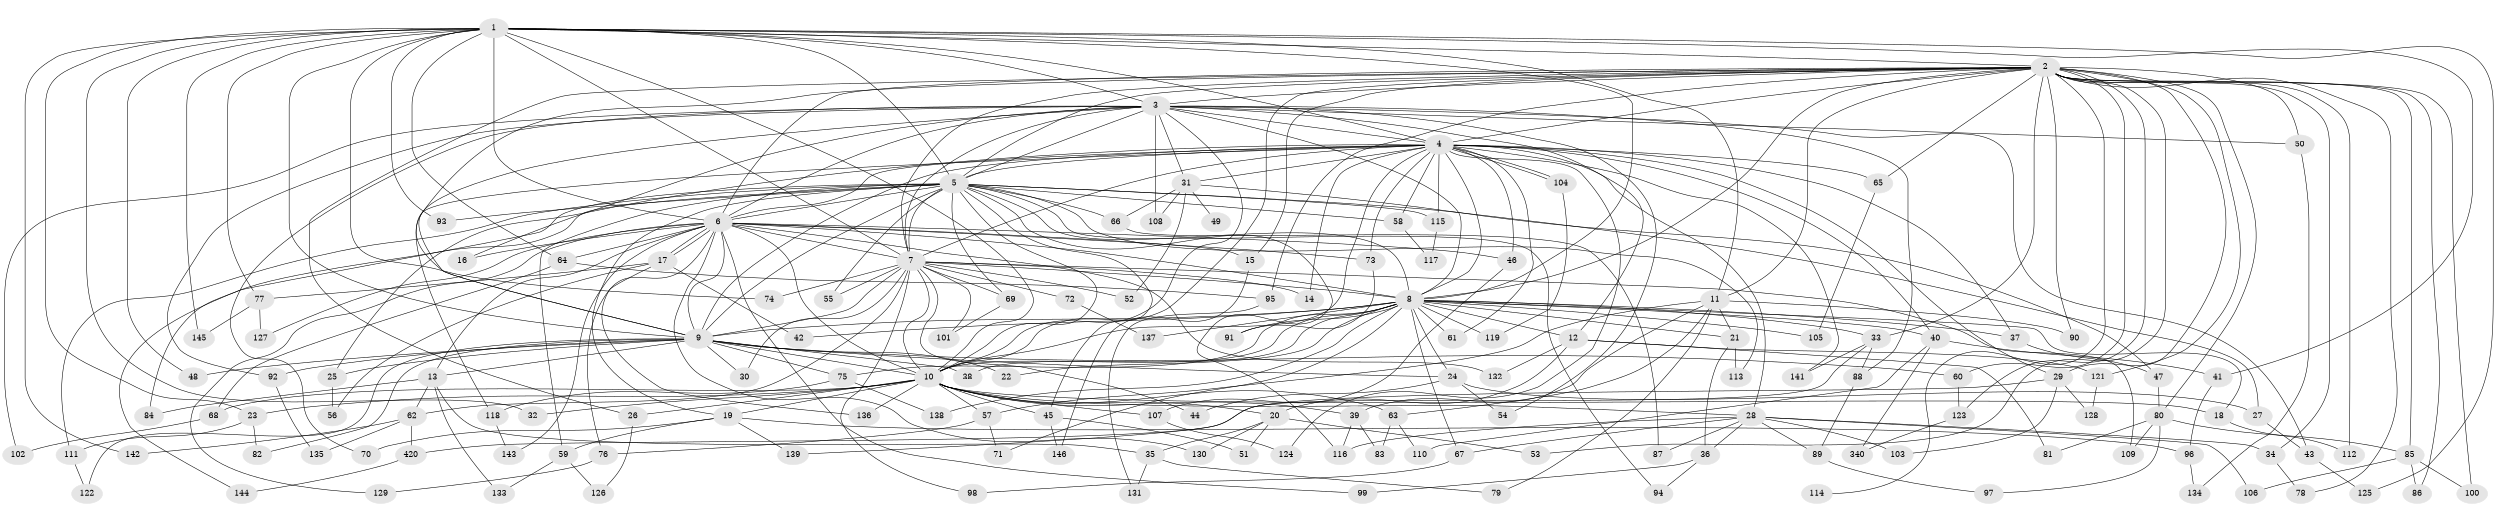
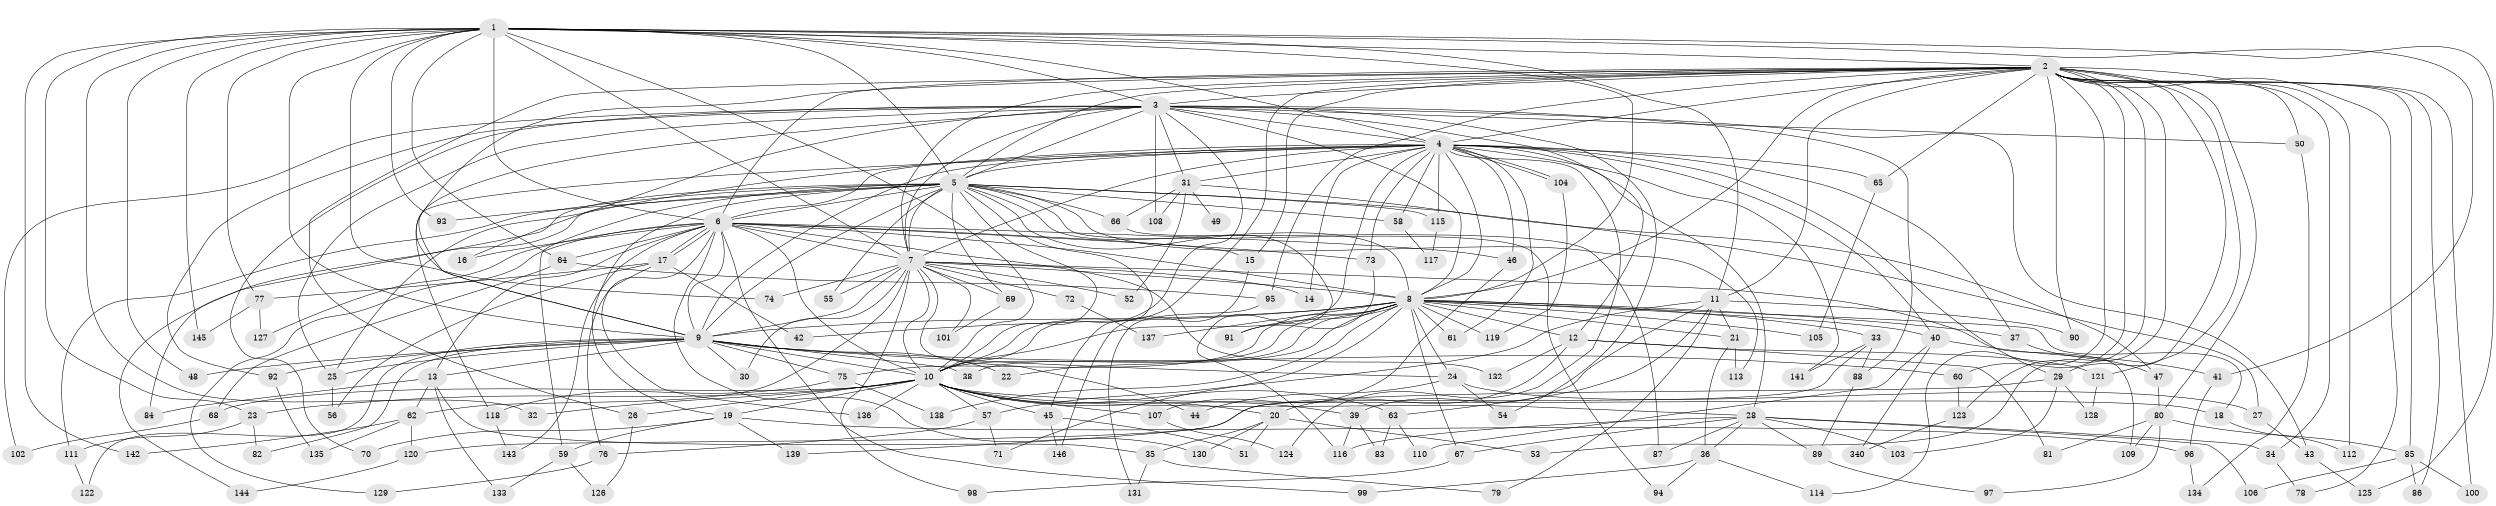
(927, 132) -> (653, 129)
(2030, 247) -> none
(411, 455) -> (411, 455)
none -> (1761, 474)
